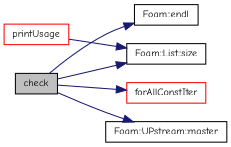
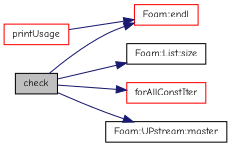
(166, 15) -> (166, 15)
(101, 44) -> (96, 25)
